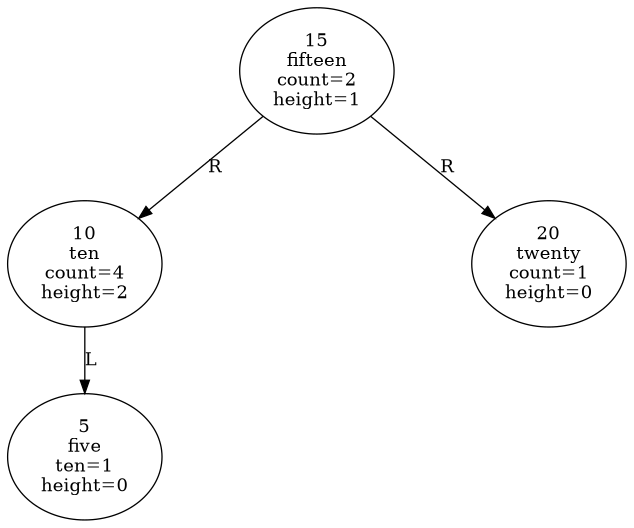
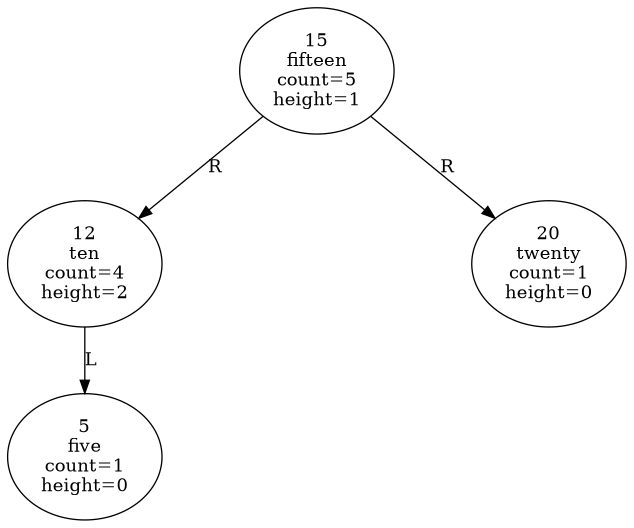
(317, 71) -> (317, 71)
(85, 264) -> (85, 264)
(85, 457) -> (85, 457)
